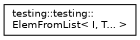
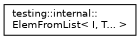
(70, 20) -> (70, 20)
